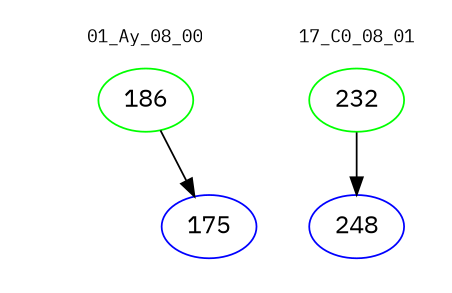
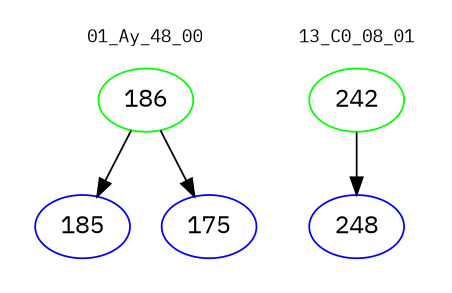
(146, 38) -> (146, 38)
(358, 38) -> (358, 38)
(357, 100) -> (357, 100)
none -> (83, 227)
